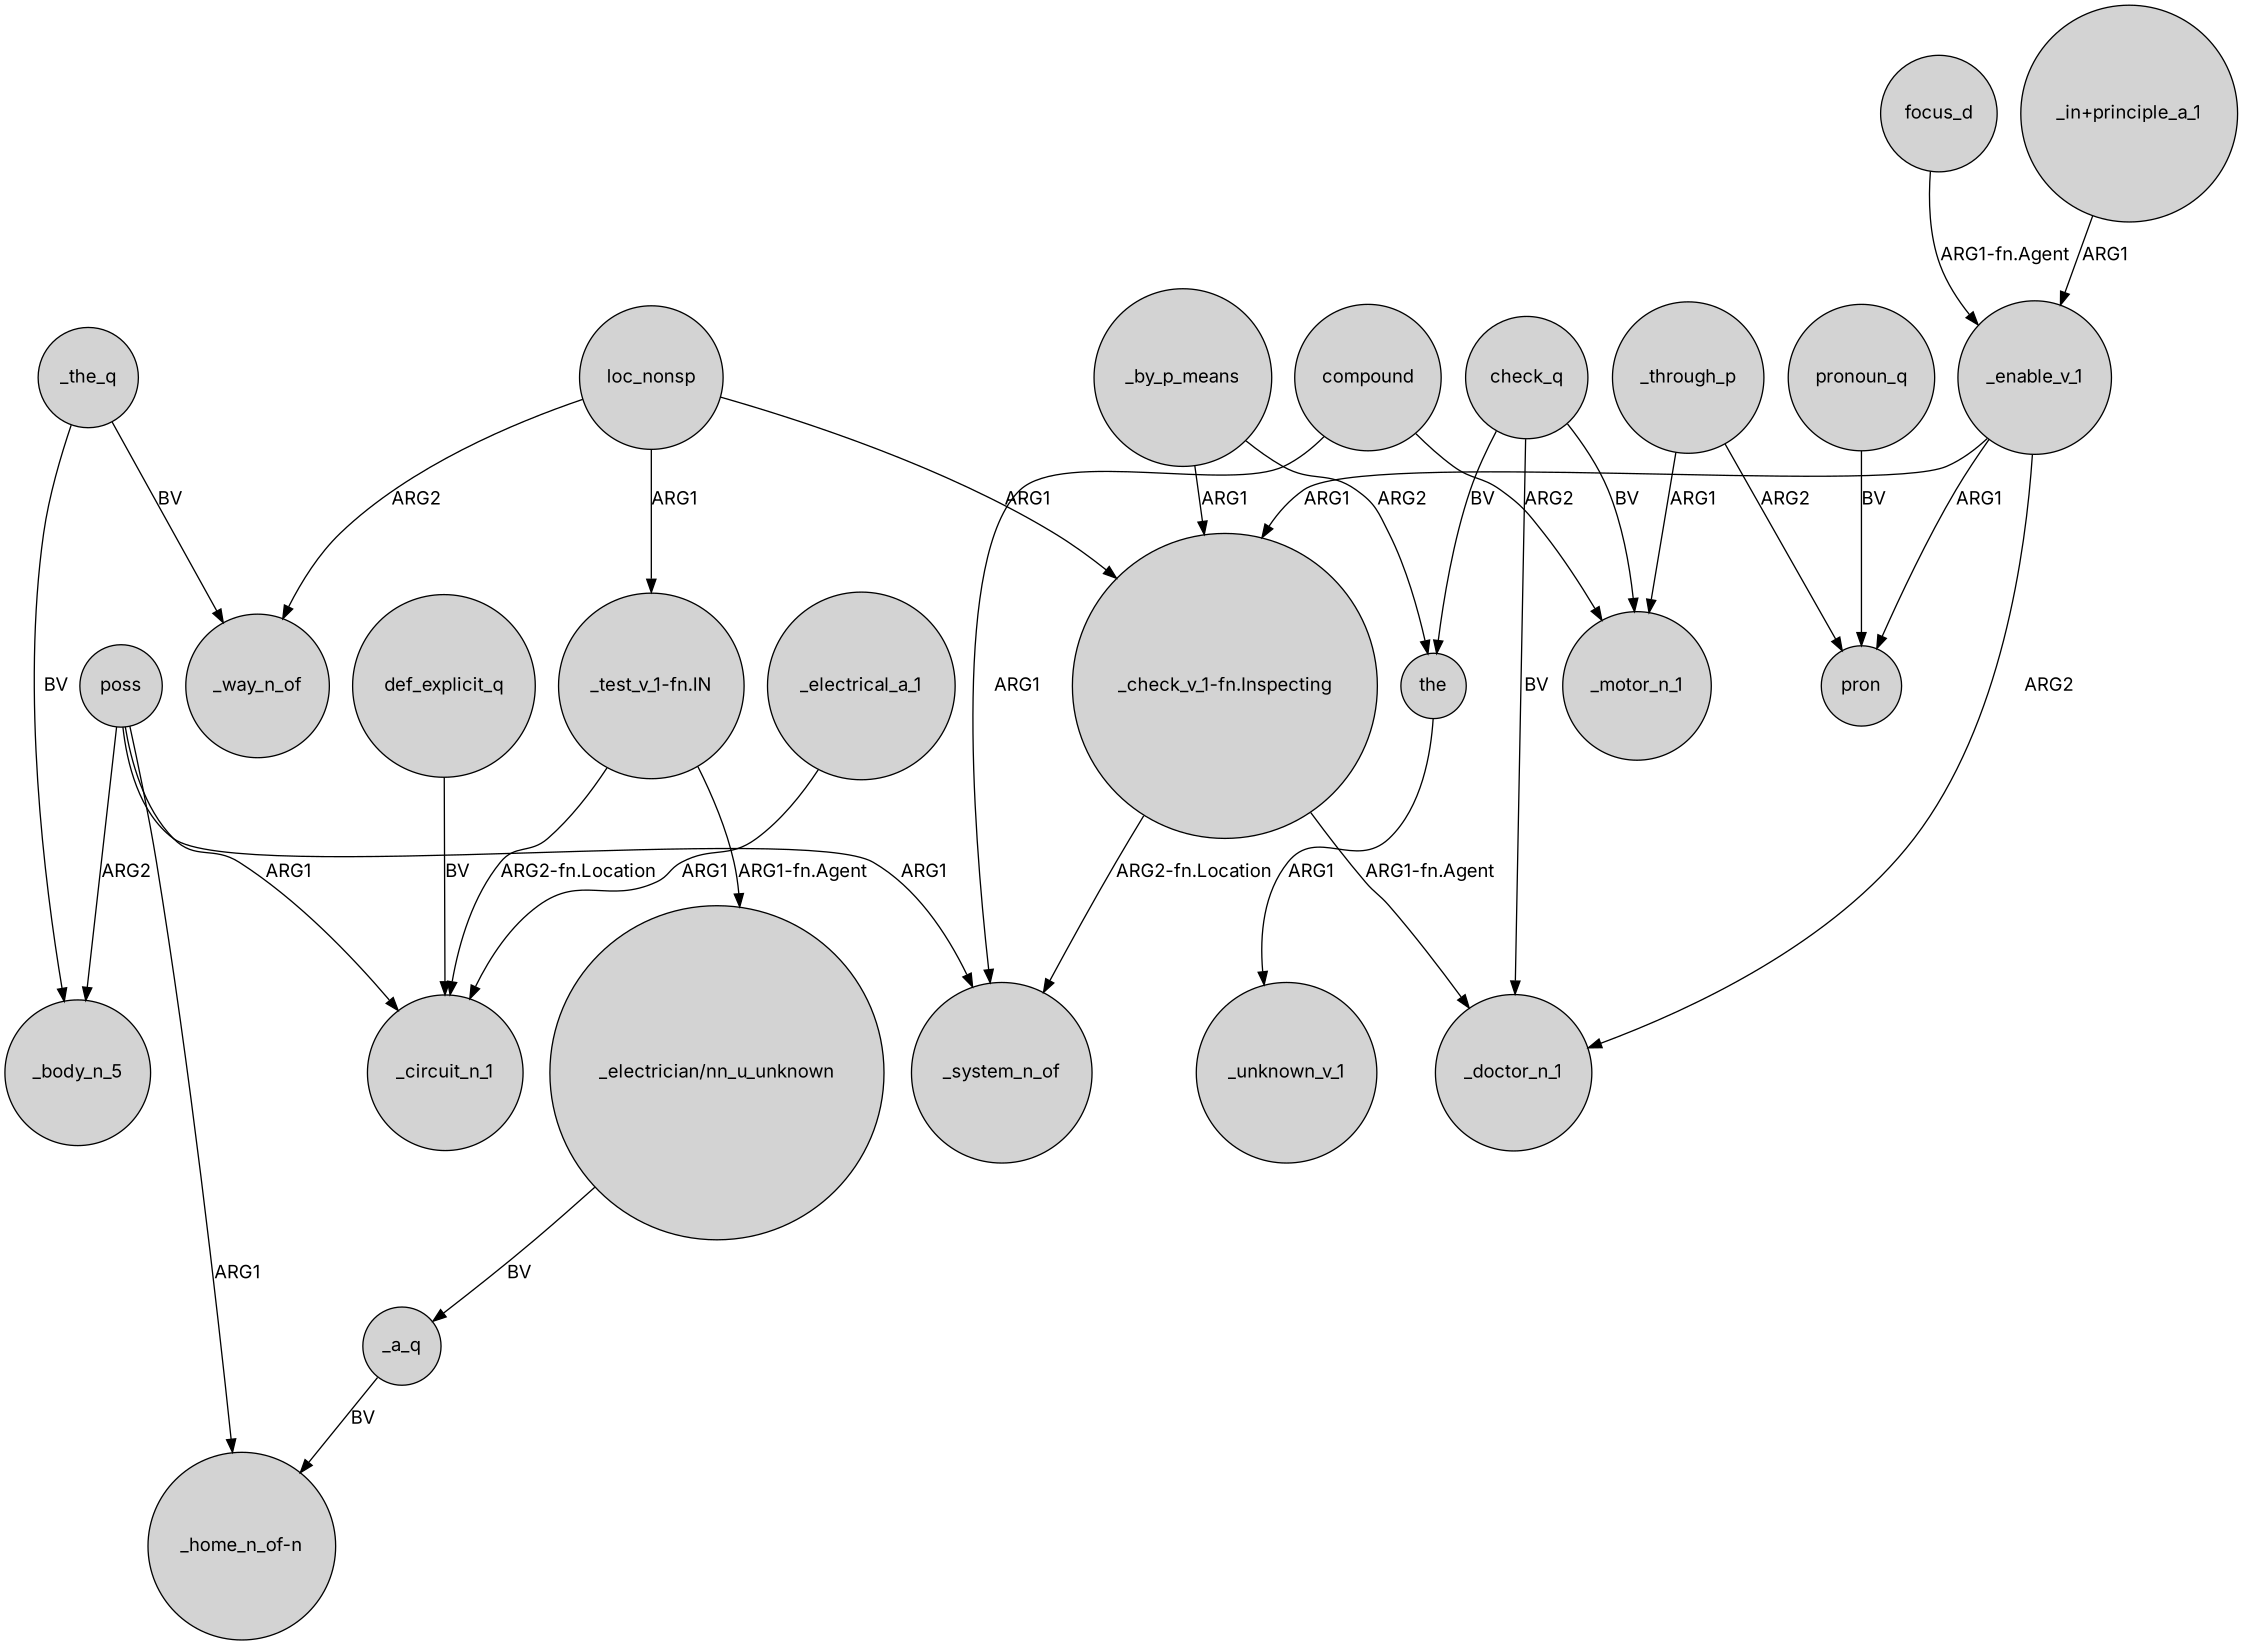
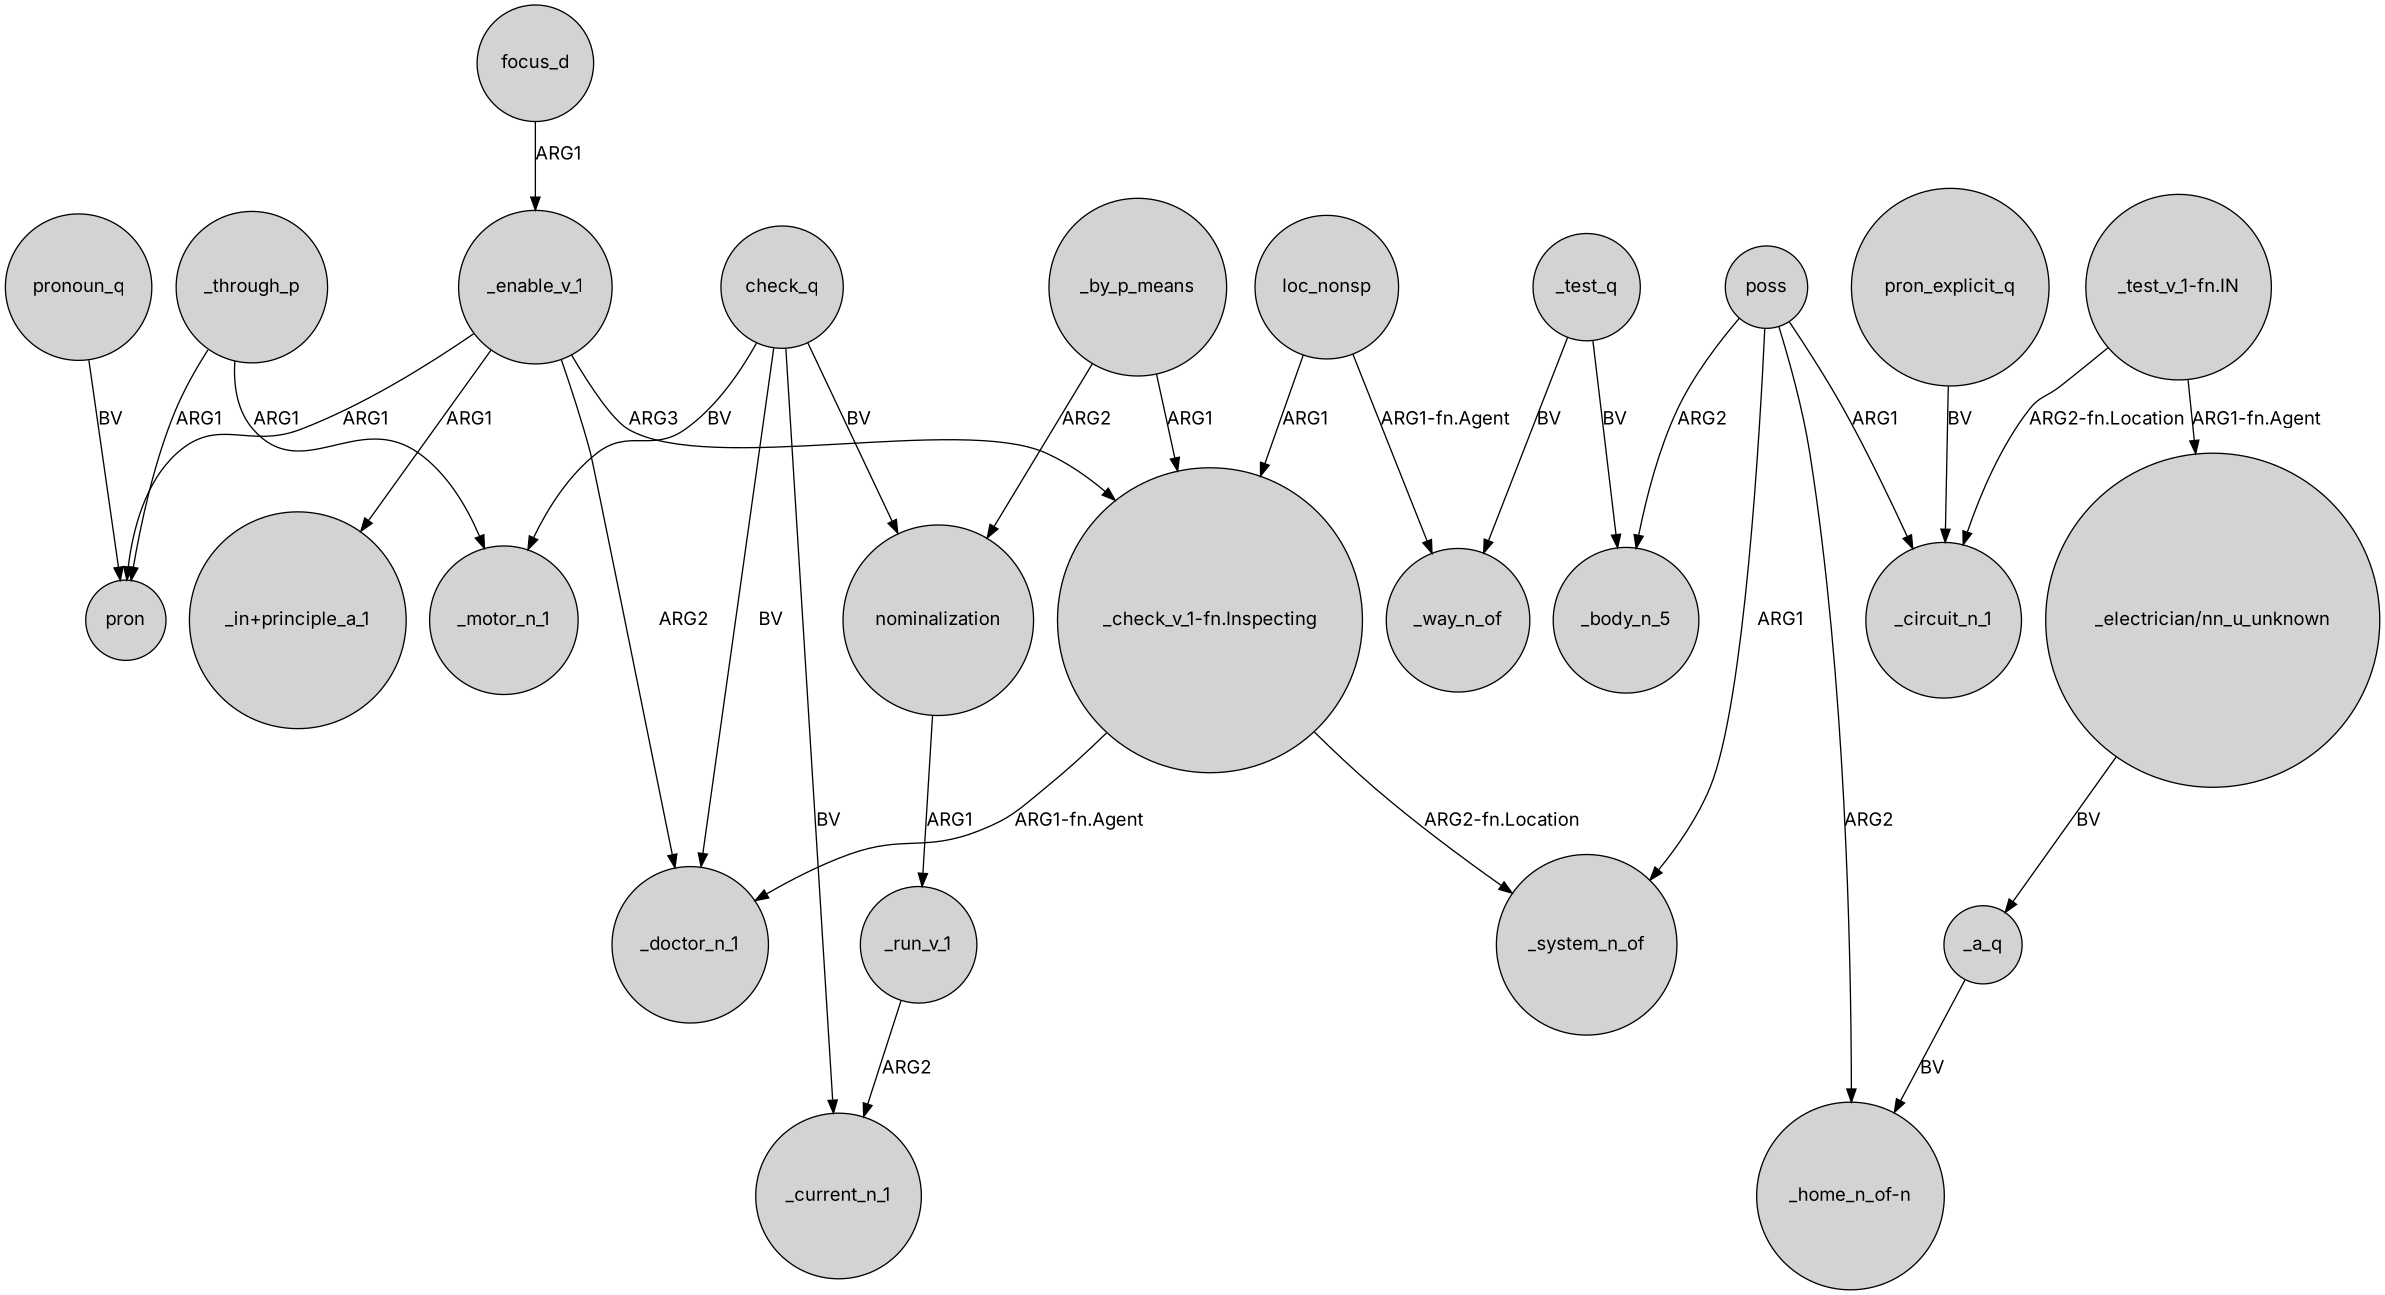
(2079, 254) -> (430, 435)
(2005, 255) -> (559, 155)
(88, 378) -> (1587, 287)
(1368, 378) -> none
(416, 500) -> (1446, 420)
(1327, 500) -> (654, 420)
(1785, 500) -> (199, 420)
(651, 514) -> none
(444, 686) -> (1950, 287)
(861, 686) -> none
(1434, 686) -> (938, 620)
(1287, 1073) -> (919, 945)
none -> (839, 1196)
(238, 1273) -> (1869, 821)
